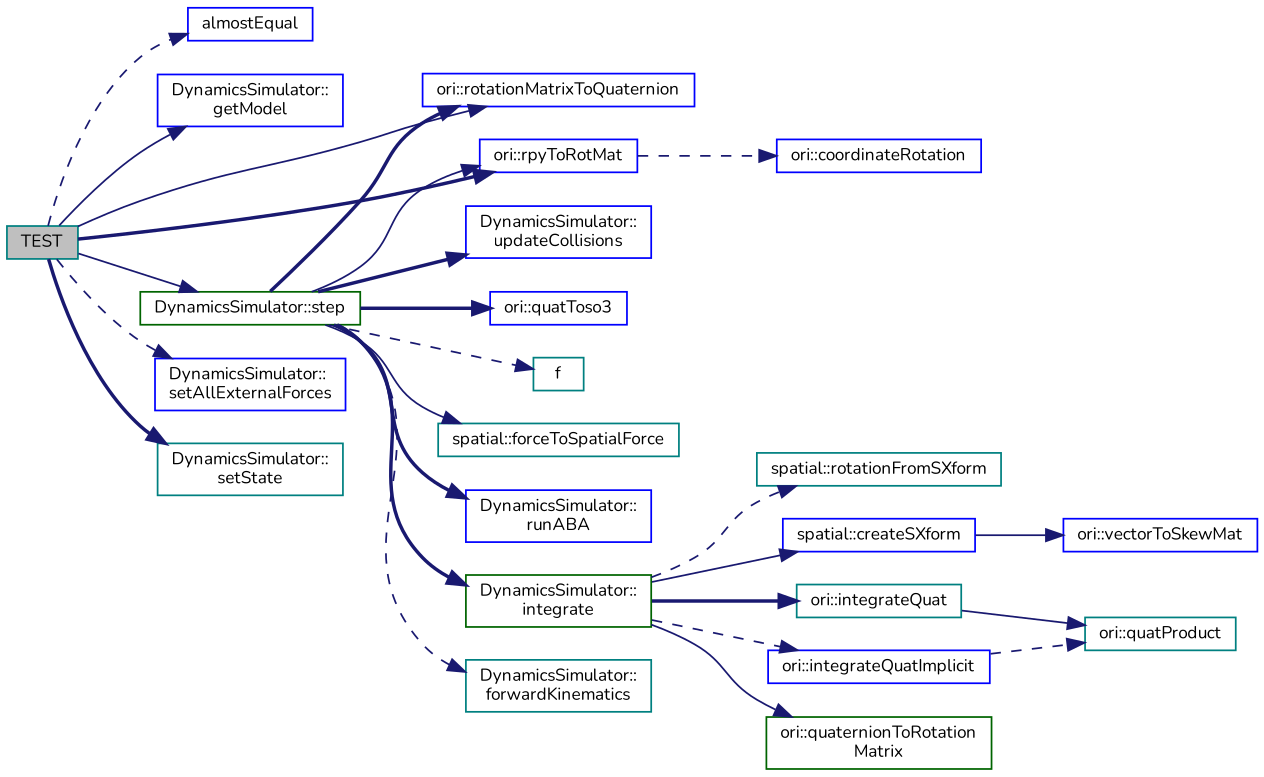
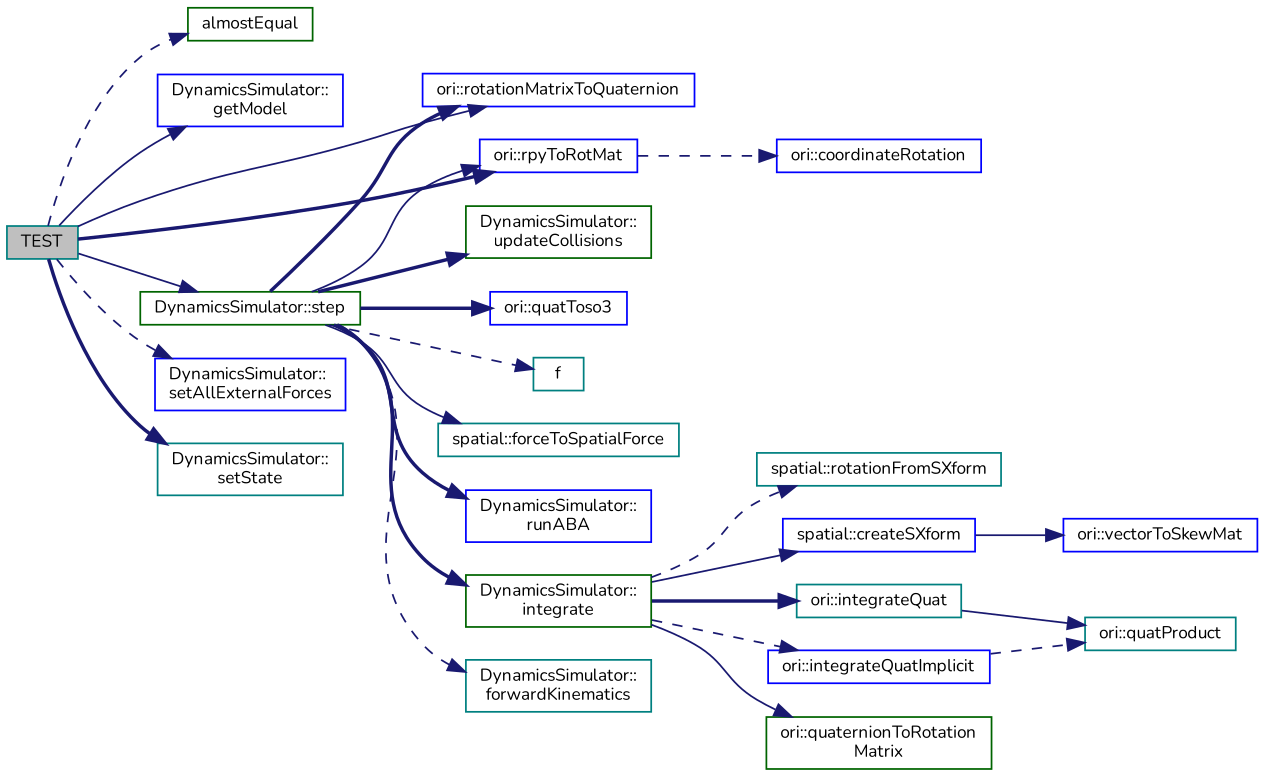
(250, 24) -> (250, 24)
(559, 232) -> (559, 232)
